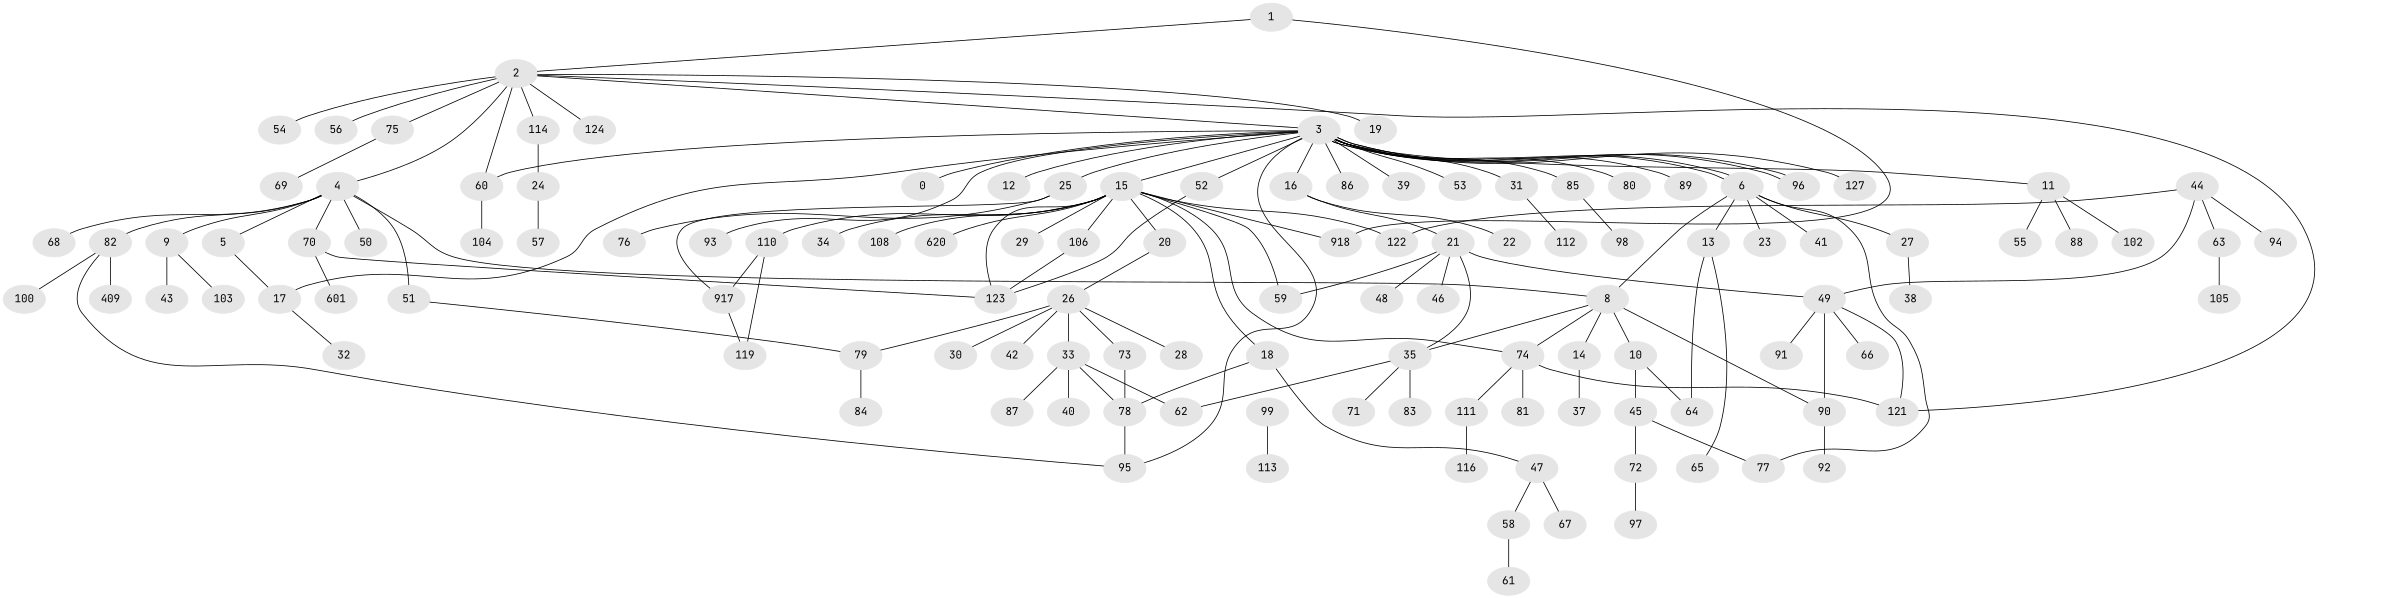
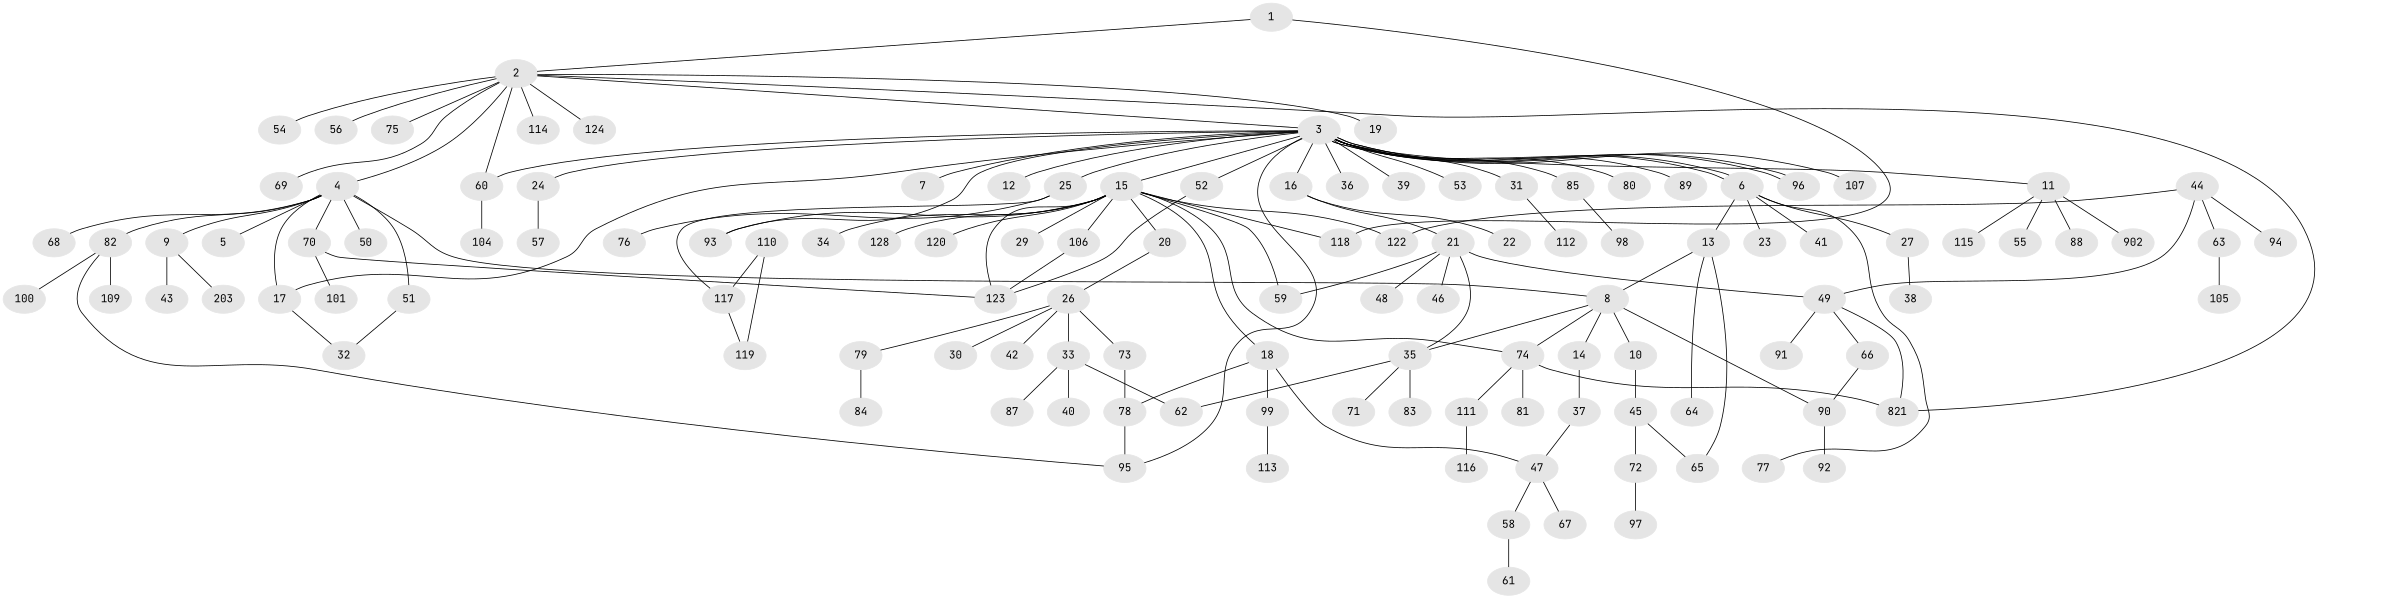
(337, 158) -> (409, 150)
(538, 158) -> (832, 145)
(923, 186) -> (923, 186)
(1347, 186) -> (1347, 186)
(1855, 186) -> (1855, 186)
(944, 215) -> (887, 213)
(1670, 238) -> (1658, 271)
(880, 243) -> (880, 243)
(936, 243) -> (936, 243)
(1340, 243) -> (1340, 243)
none -> (1964, 243)
(2133, 243) -> (2133, 243)
(251, 271) -> (280, 231)
(110, 299) -> (110, 299)
(223, 299) -> (223, 299)
(336, 299) -> (336, 299)
(724, 299) -> (724, 299)
(635, 325) -> (376, 328)
(1181, 356) -> none
(1824, 356) -> (1846, 384)
(1662, 382) -> none
(1097, 384) -> none
none -> (1267, 384)
(1897, 412) -> (1897, 412)
none -> (1558, 440)
(1699, 441) -> (1667, 440)
